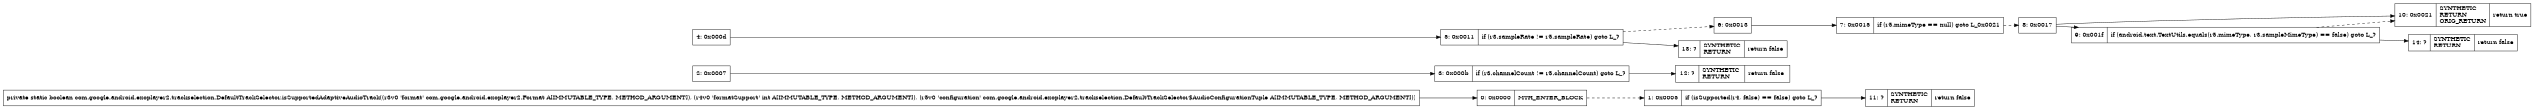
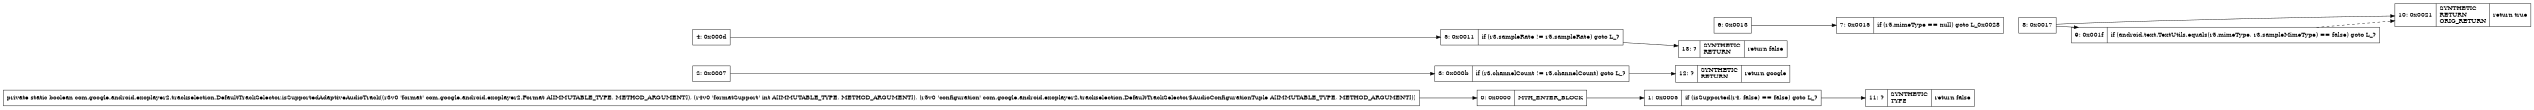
(1939, 25) -> (1939, 25)
(2009, 25) -> none
(1666, 29) -> none
(2463, 43) -> none
(1766, 74) -> (1766, 74)
(1613, 98) -> (1613, 98)
(1904, 101) -> (1899, 101)
